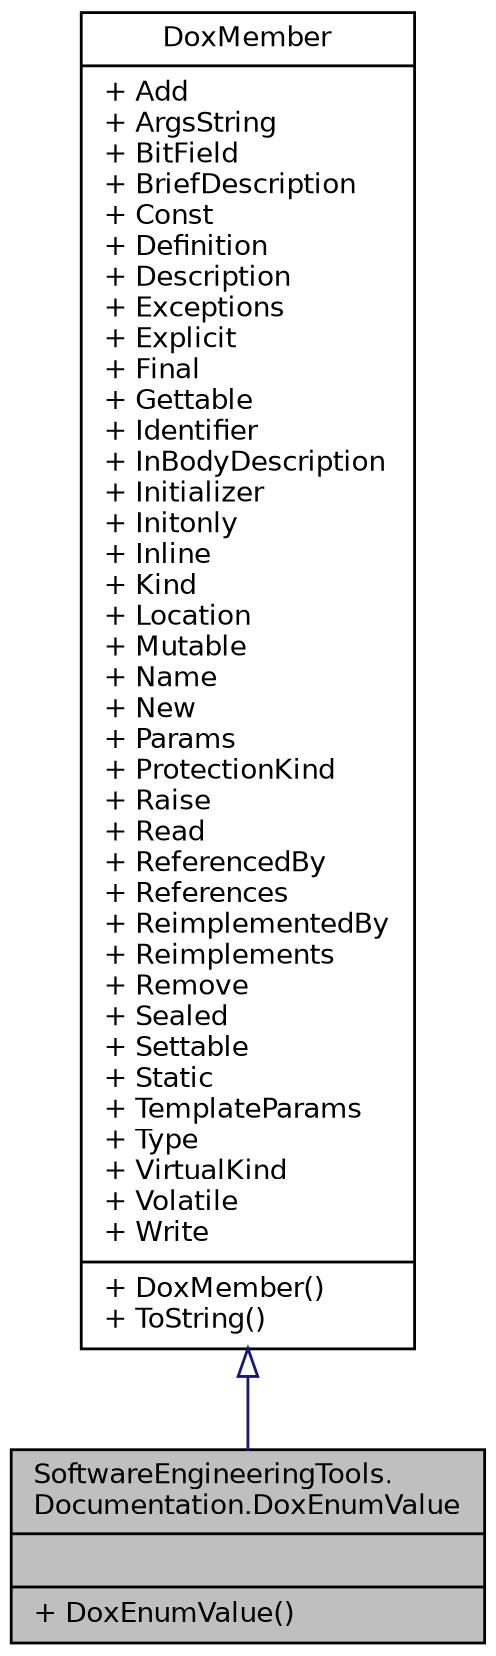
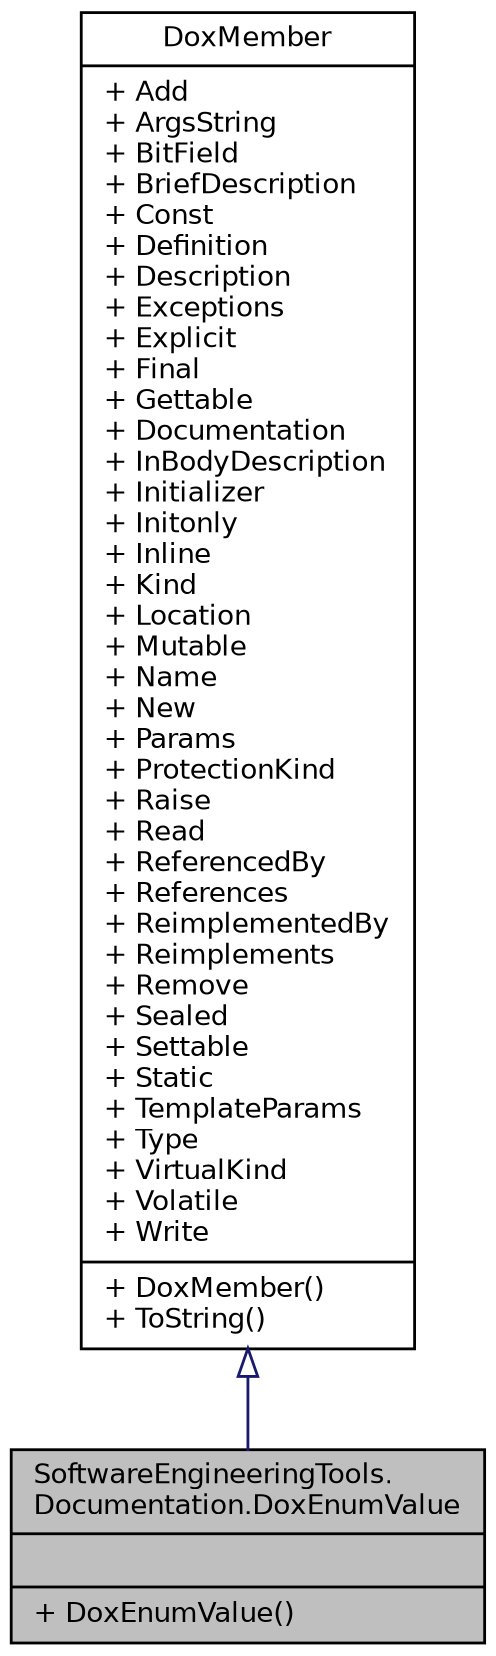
(181, 431) -> (226, 431)
